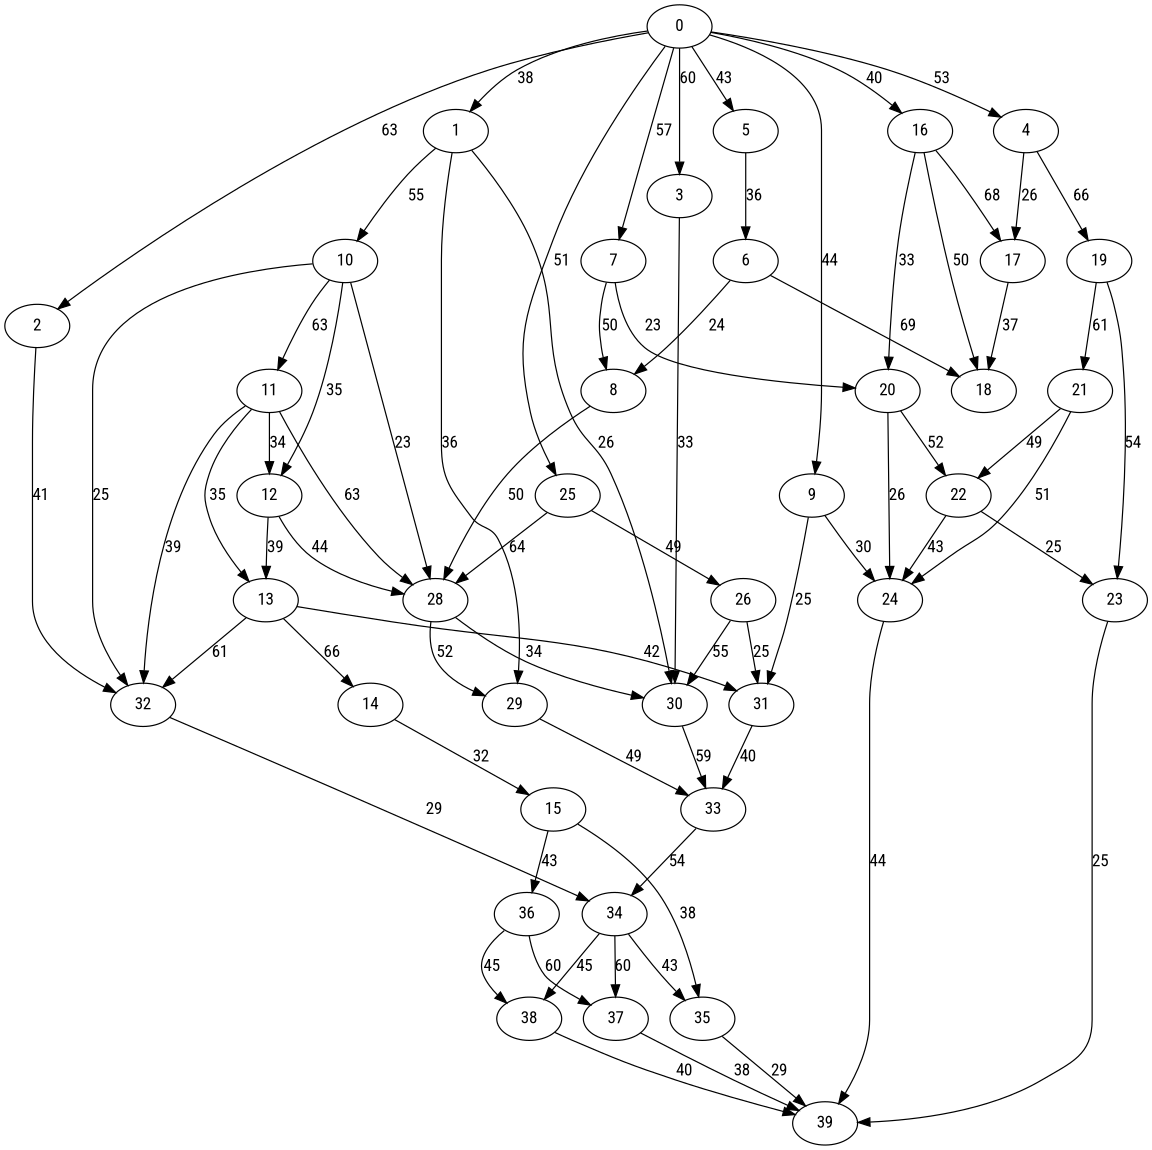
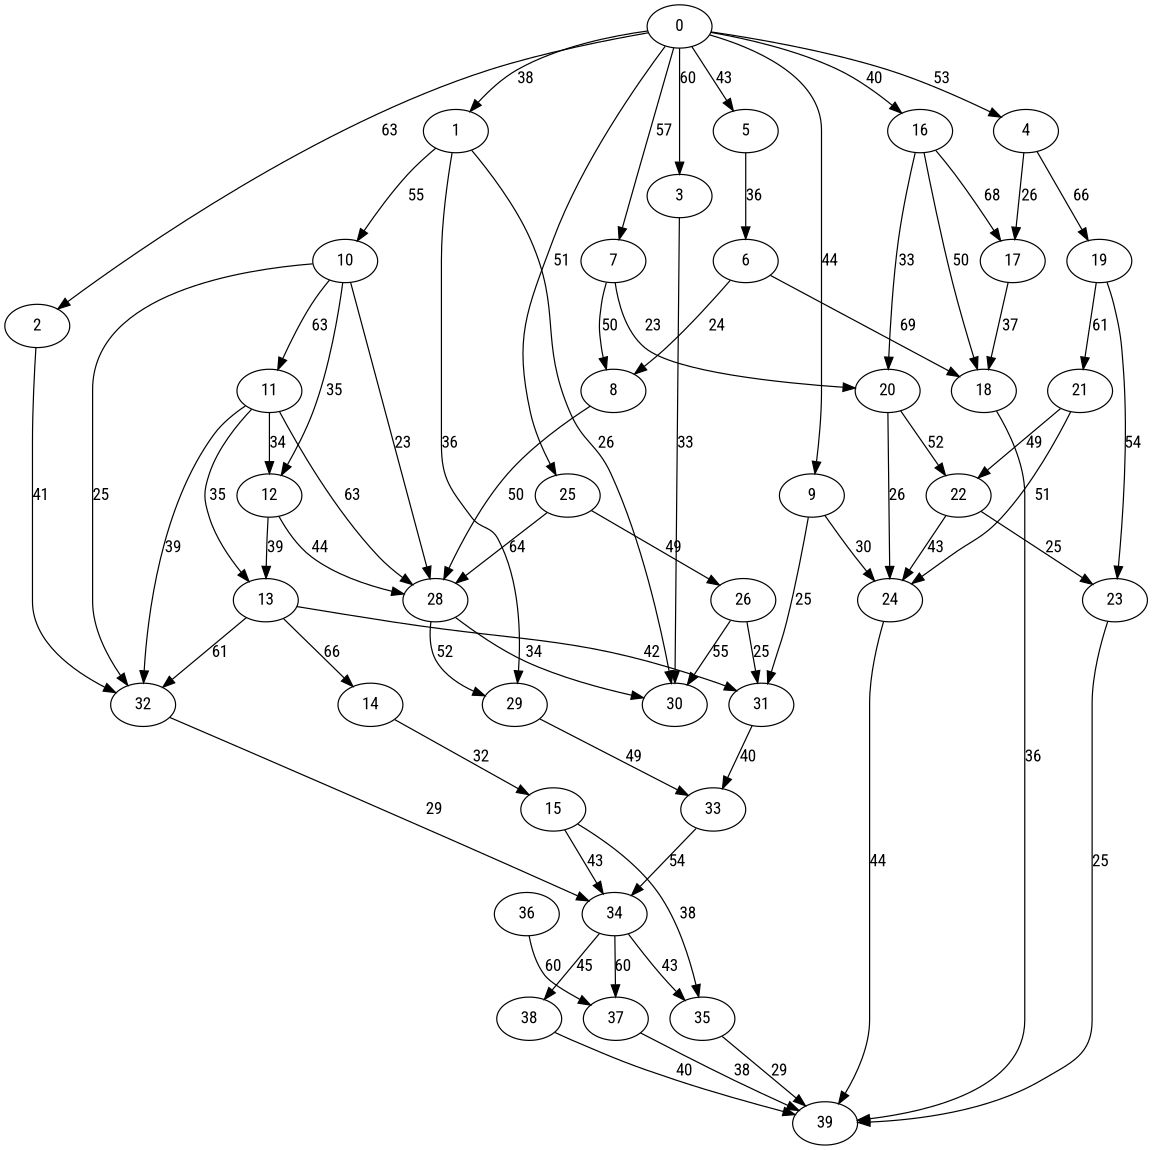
(692, 752) -> none
none -> (1025, 813)
(542, 856) -> (581, 857)
(482, 961) -> none
